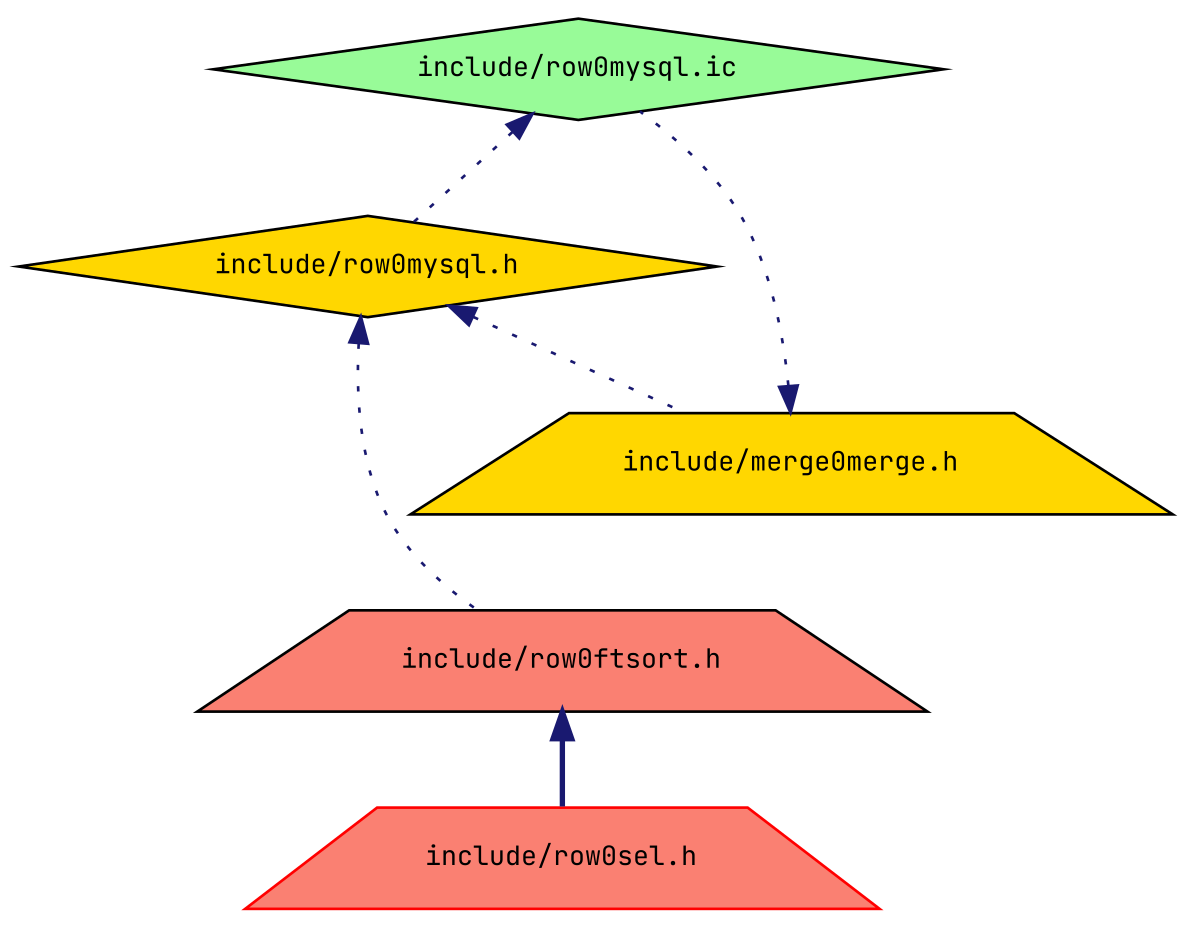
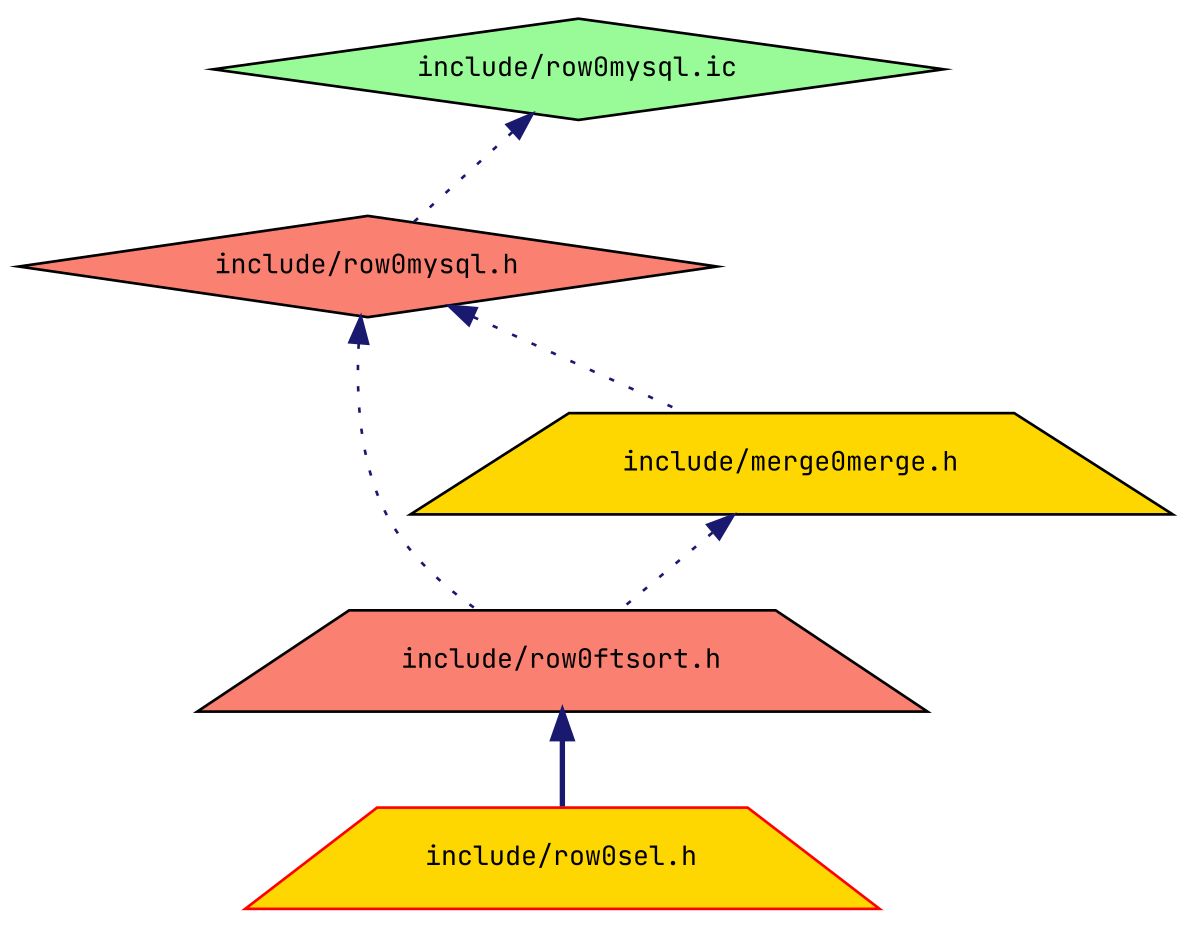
(748, 230) -> (666, 571)
(368, 267) -> (368, 267)
(562, 858) -> (562, 858)
